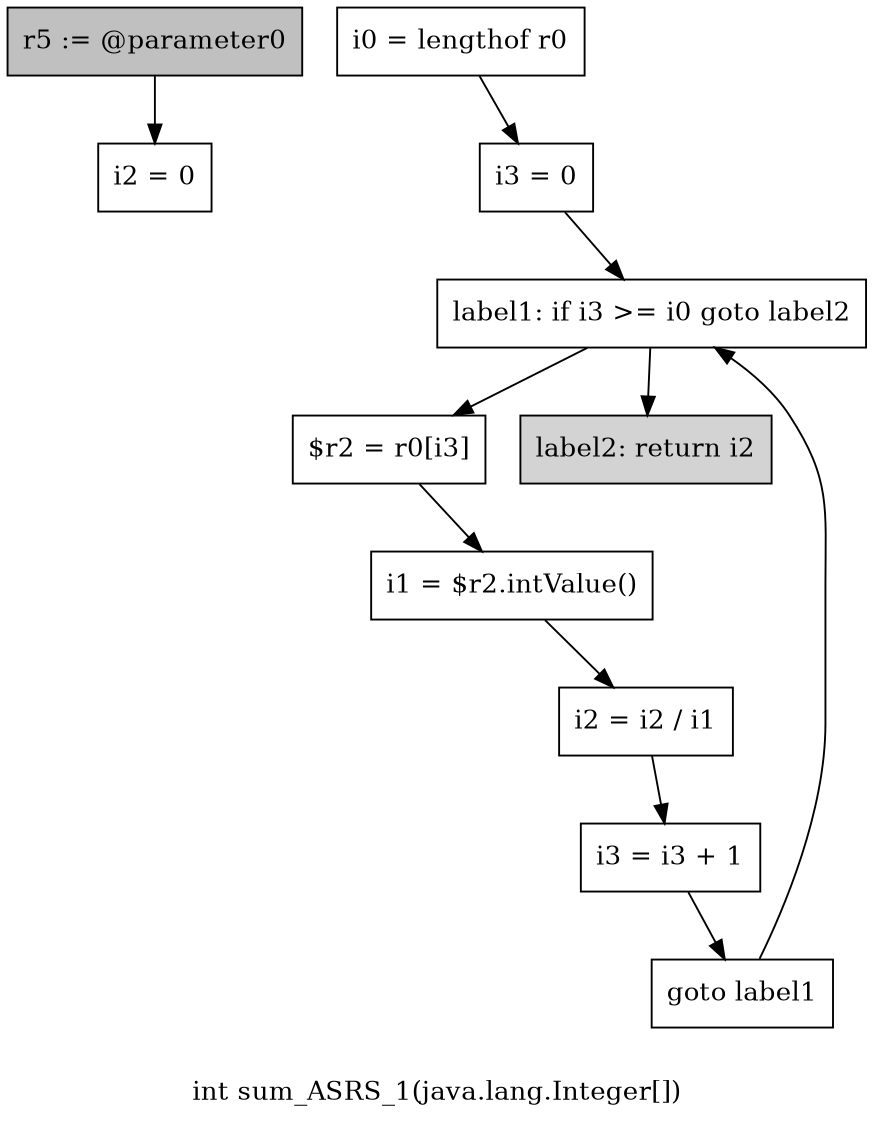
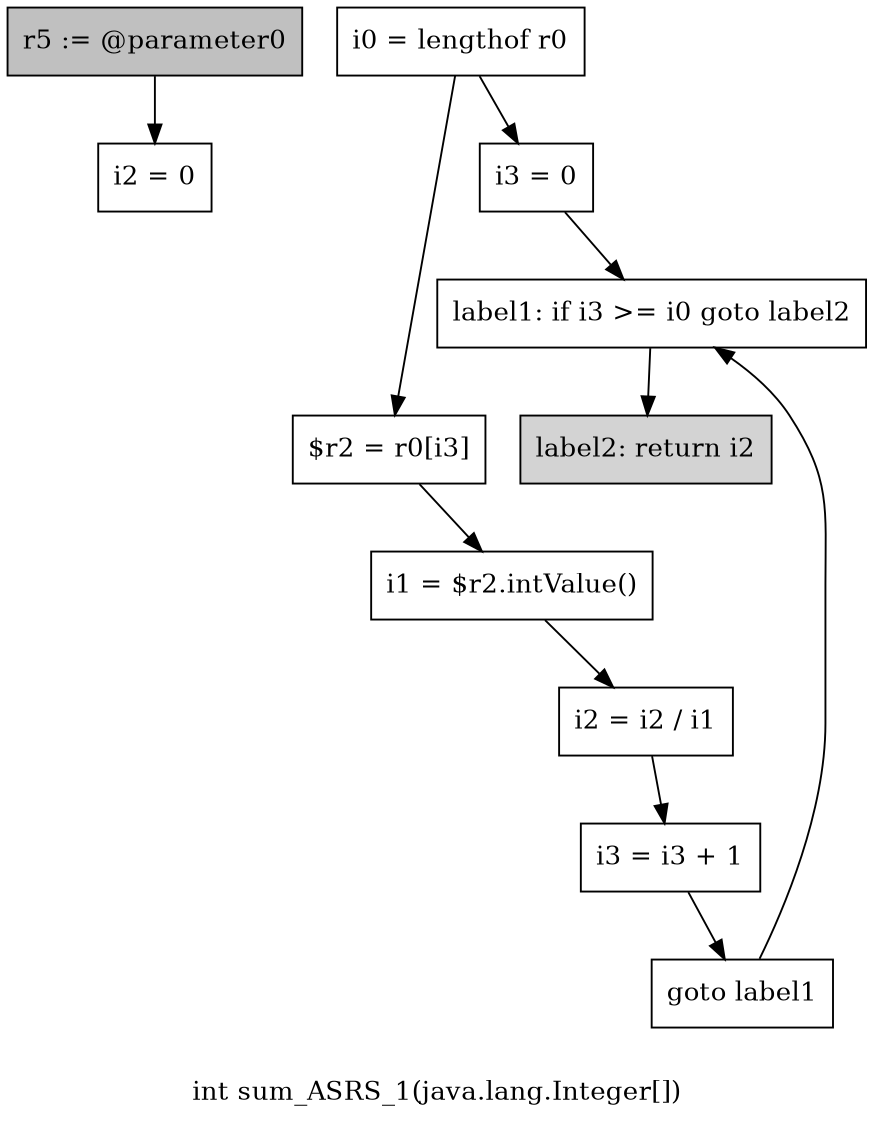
(529, 377) -> (427, 236)
